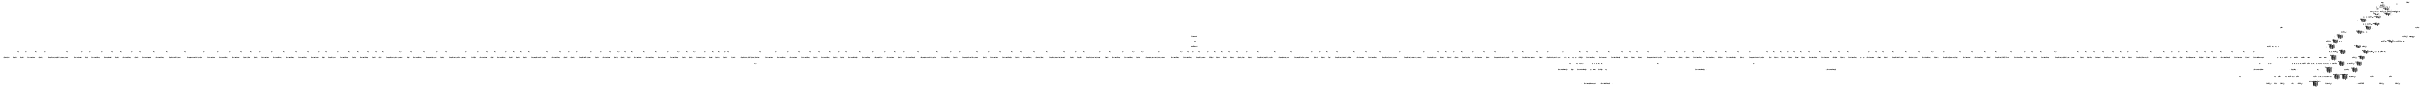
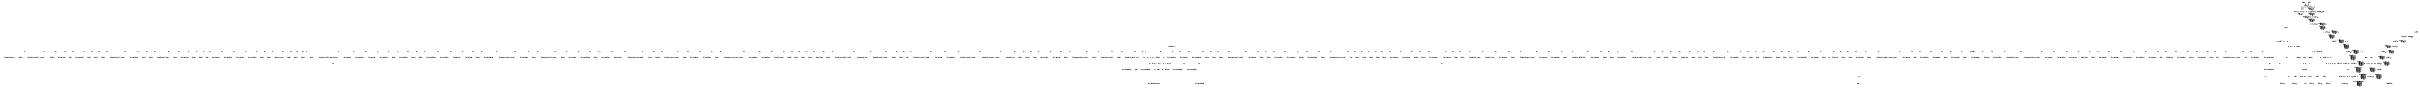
(1194, 41) -> (1582, 47)
(167, 52) -> (1973, 52)
(2408, 55) -> (2406, 8)
